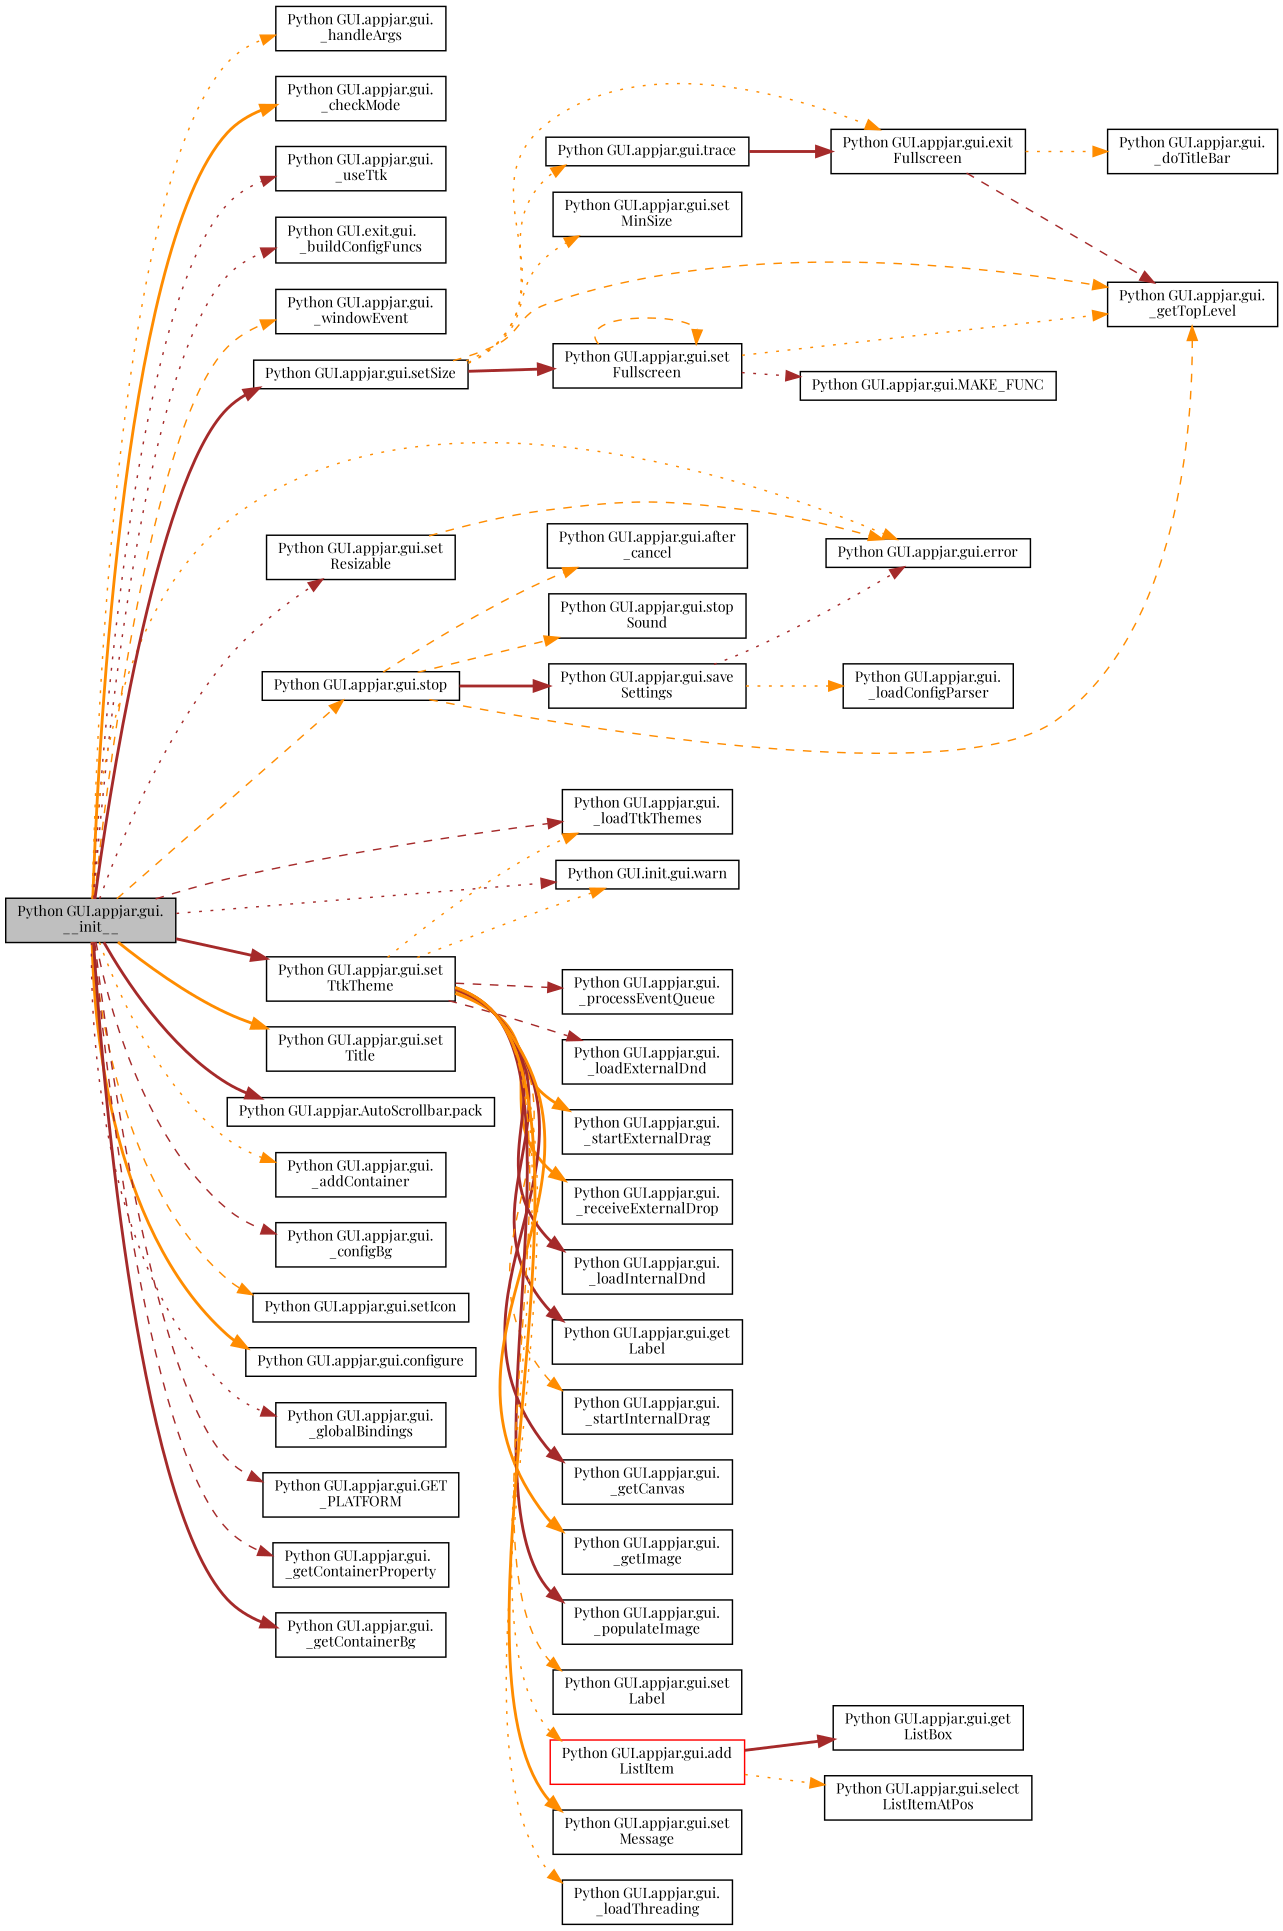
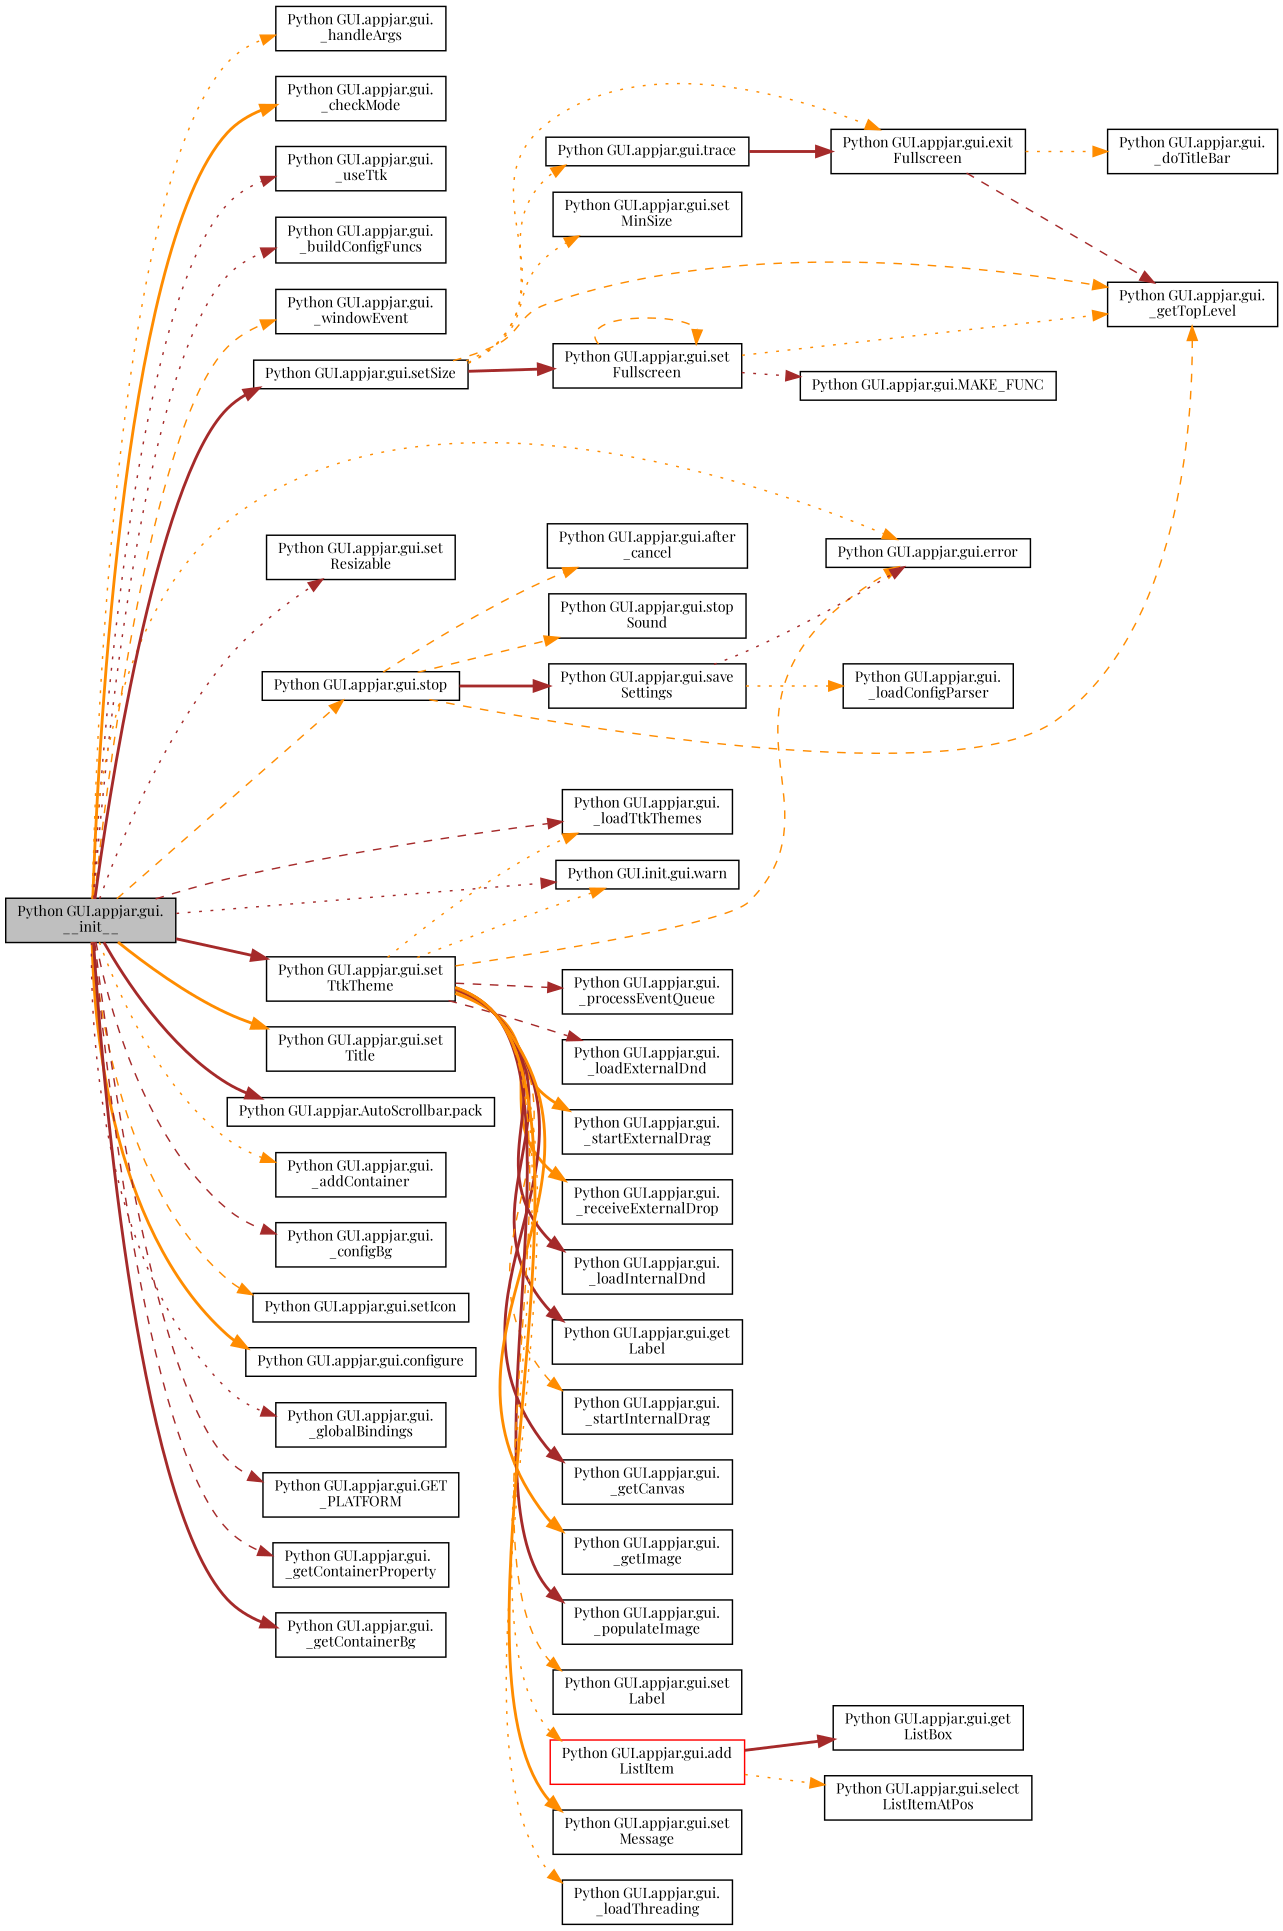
(361, 240) -> (361, 240)
(649, 502) -> (773, 870)
